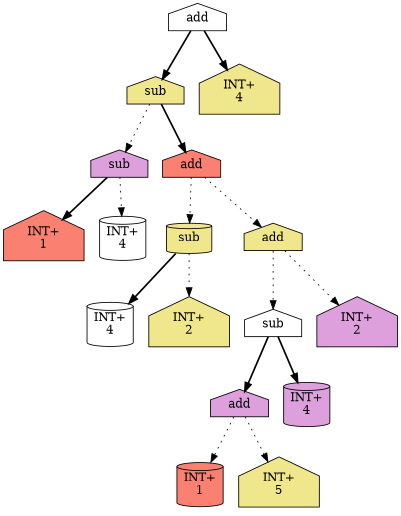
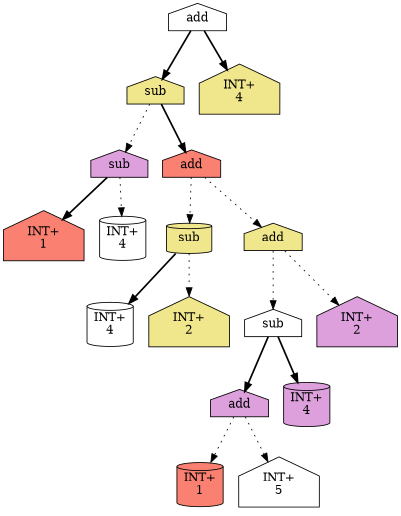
(279, 485) -> (279, 485)
